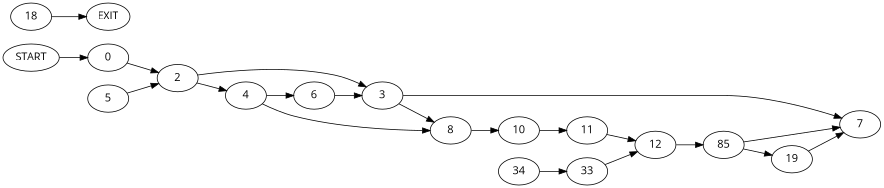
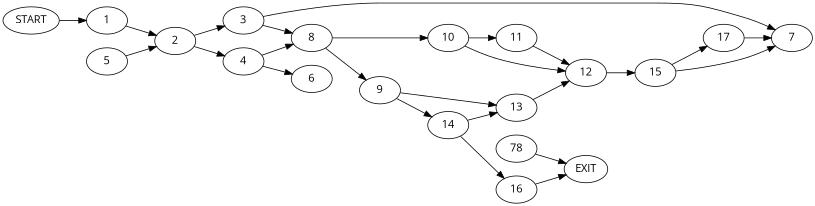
(31, 17) -> (516, 149)
(108, 58) -> (107, 20)
none -> (510, 62)
none -> (380, 90)
(345, 96) -> none
(724, 145) -> (655, 73)
(792, 159) -> (724, 38)
(519, 171) -> (448, 125)
(587, 171) -> (516, 108)
none -> (516, 190)
